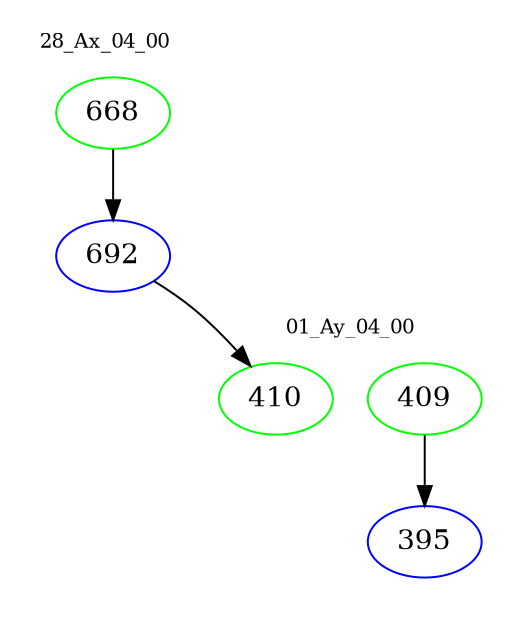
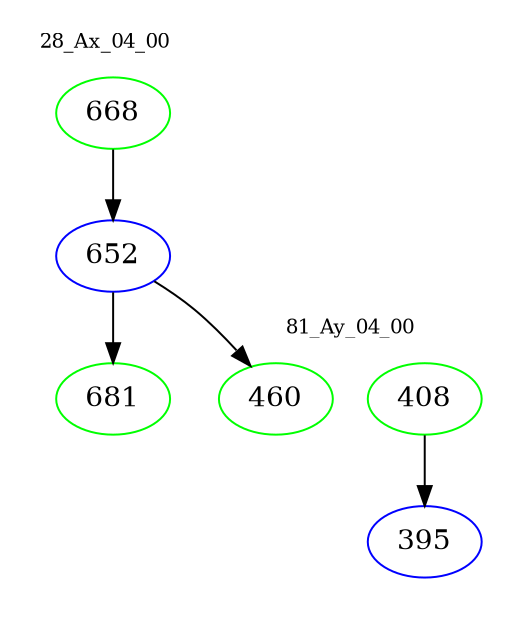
(113, 256) -> (113, 256)
(350, 328) -> (350, 328)
none -> (113, 399)
(276, 399) -> (276, 399)
(425, 399) -> (425, 399)
